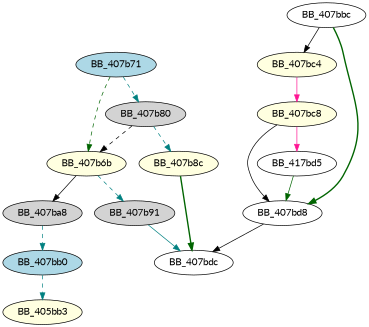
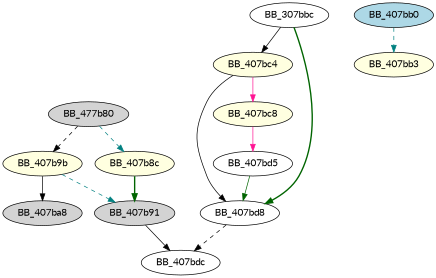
(326, 15) -> (289, 15)
(116, 65) -> none
(146, 114) -> (89, 114)
(248, 157) -> (197, 132)
(87, 164) -> (43, 164)
(297, 164) -> (253, 164)
(186, 210) -> (135, 185)
(43, 235) -> none
(162, 236) -> (155, 235)
(241, 236) -> (213, 236)
(43, 312) -> (394, 65)
